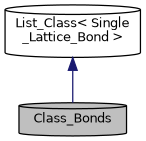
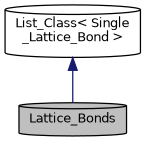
(73, 119) -> (73, 119)
